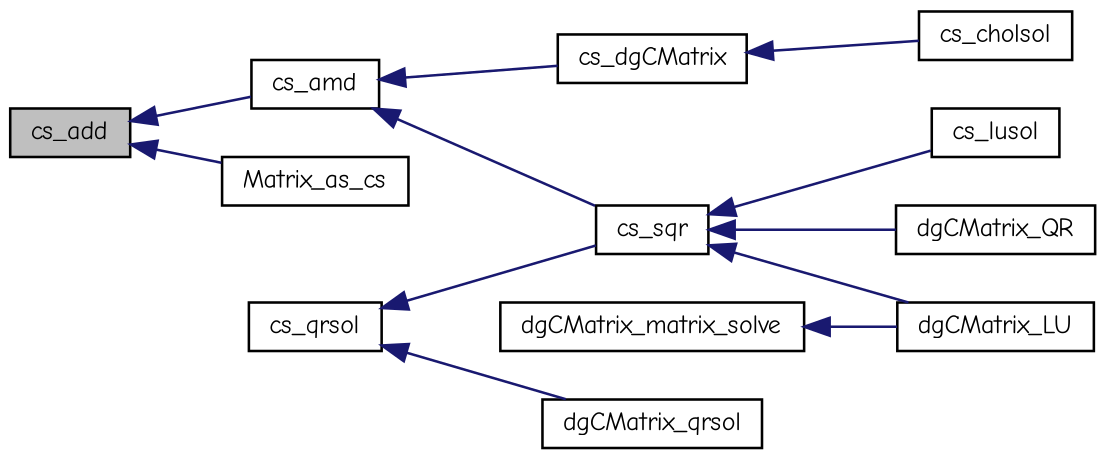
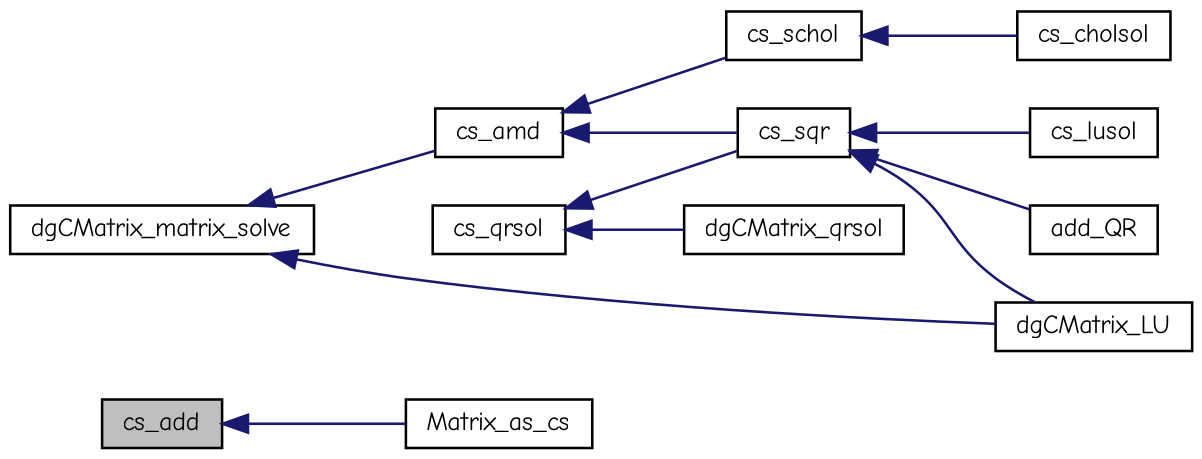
(652, 59) -> (794, 36)
(203, 106) -> (354, 174)
(996, 230) -> (1094, 230)
